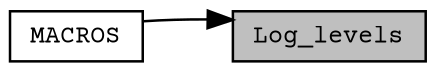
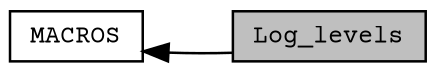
(175, 20) -> (201, 53)
